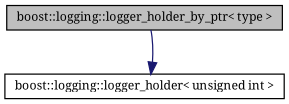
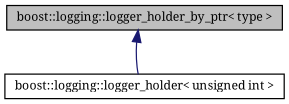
(153, 46) -> (136, 58)
